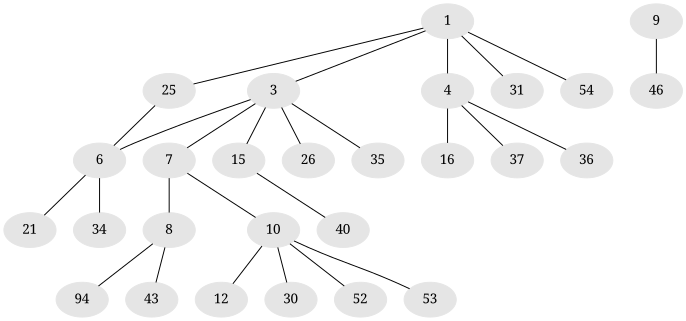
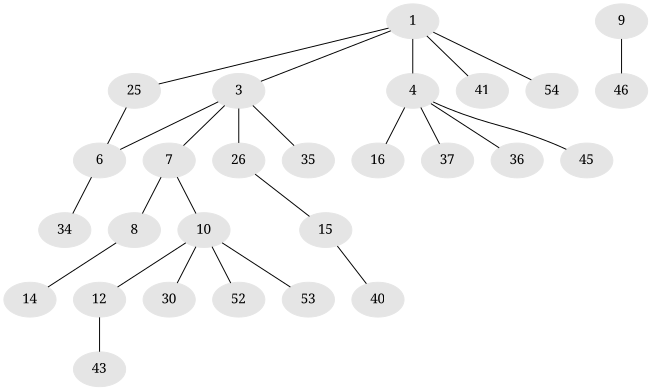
(517, 91) -> (482, 91)
(256, 126) -> (282, 195)
none -> (587, 160)
(30, 230) -> none
(160, 265) -> (100, 335)
(82, 300) -> (30, 300)
